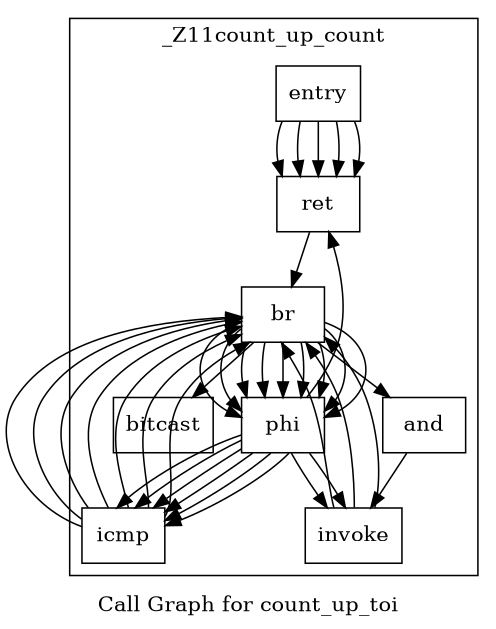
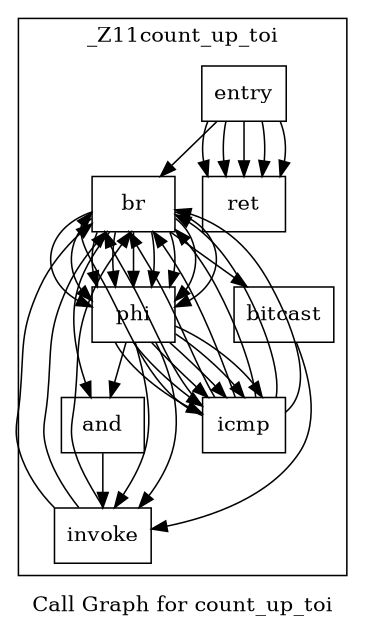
(274, 36) -> (183, 36)
(303, 252) -> (193, 145)
(343, 318) -> (119, 366)
none -> (287, 469)
